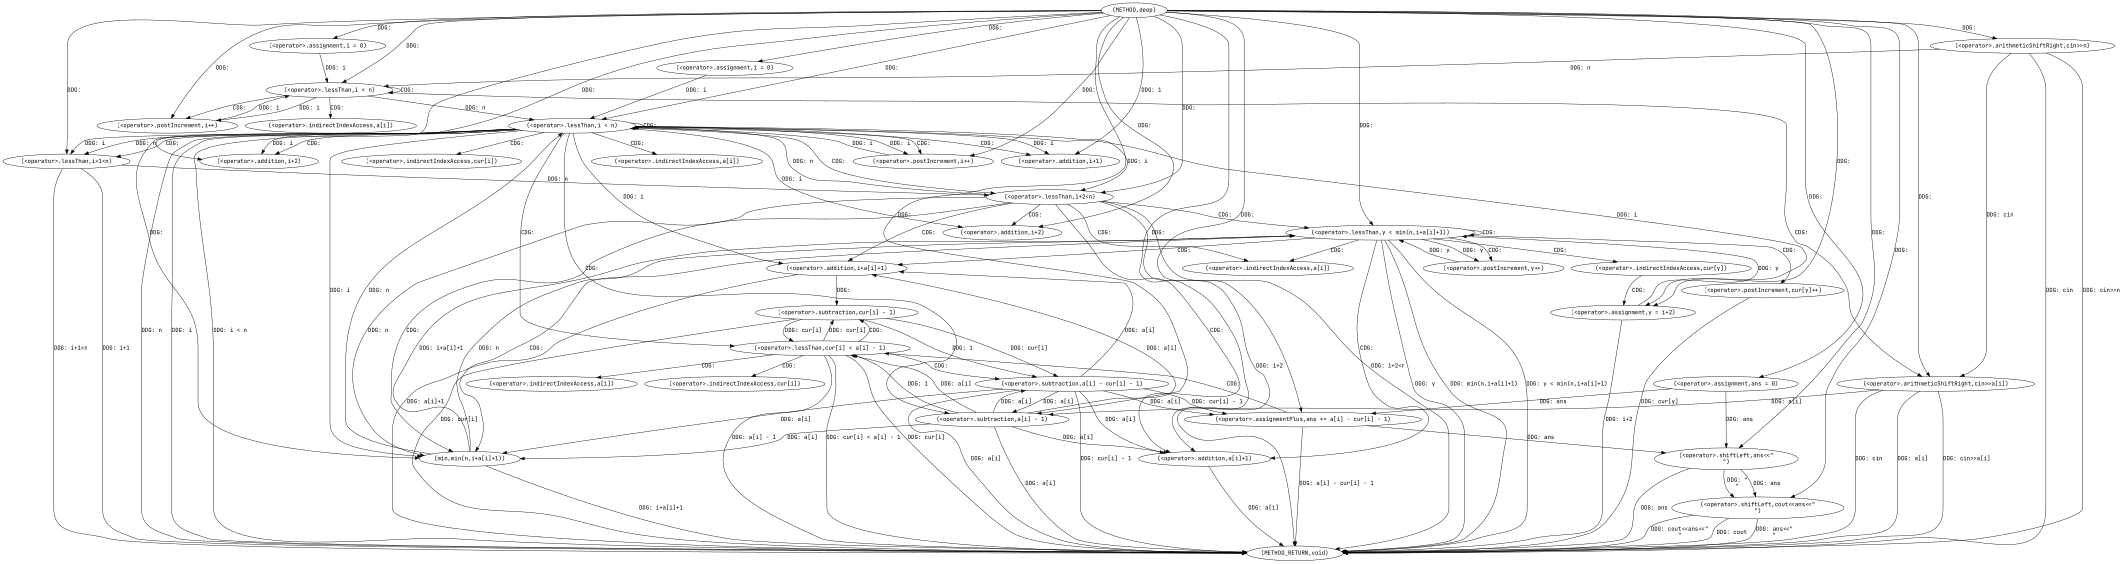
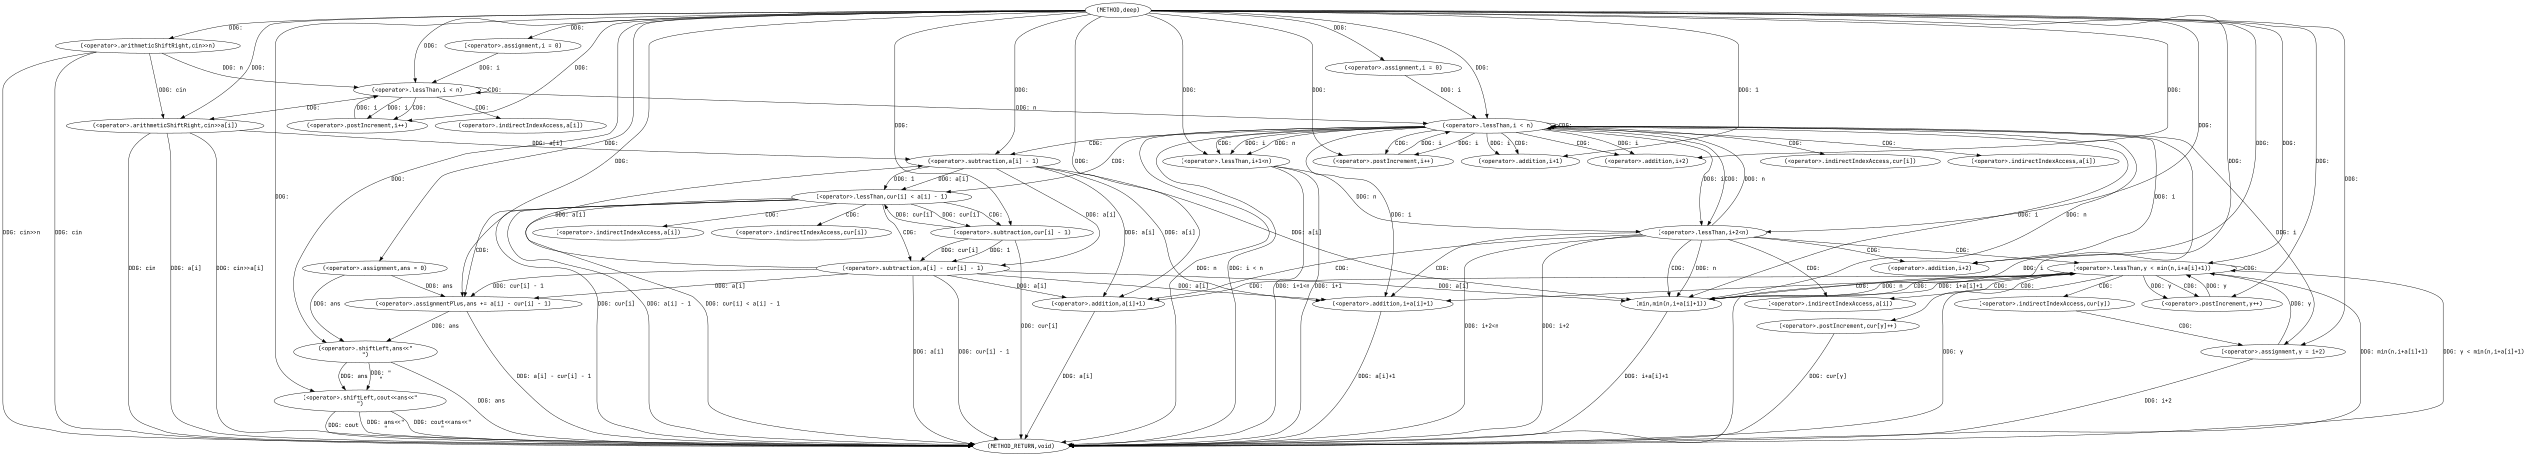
none -> (1881, 15)
(837, 288) -> (895, 75)
(1100, 370) -> (506, 211)
(1089, 542) -> none
